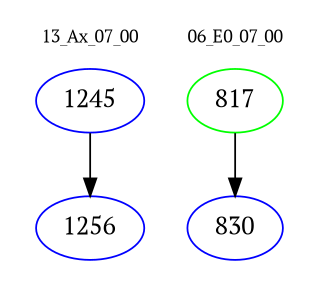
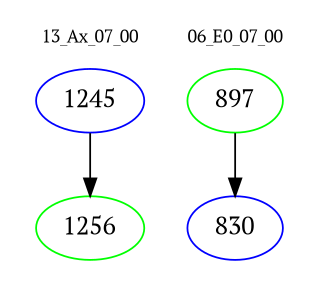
(235, 101) -> (235, 101)
(90, 228) -> (90, 228)
